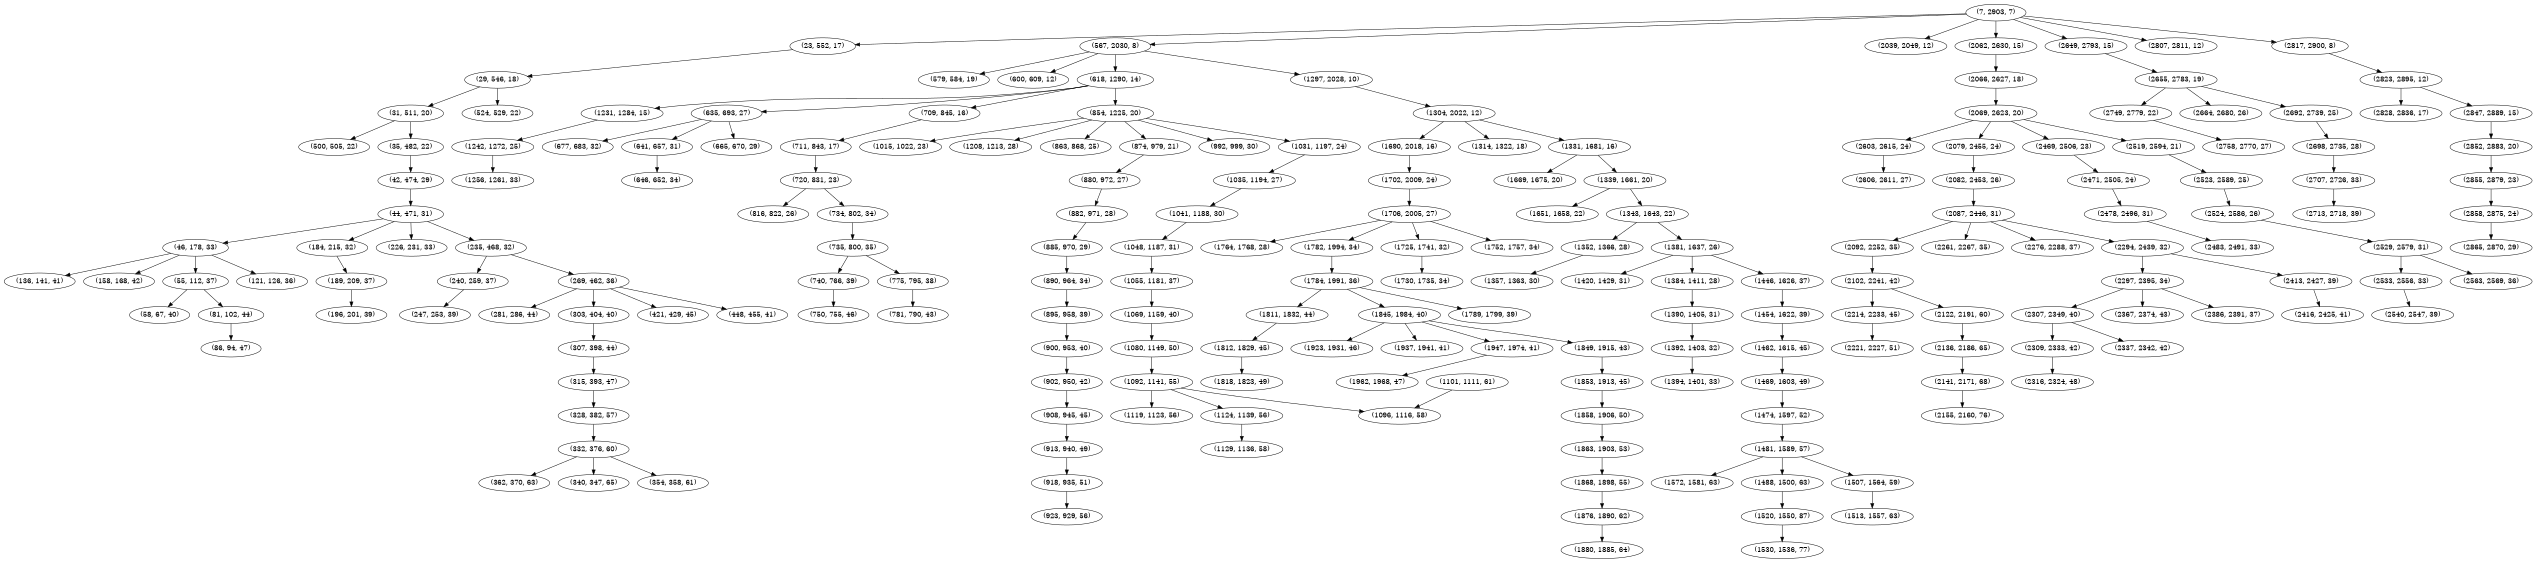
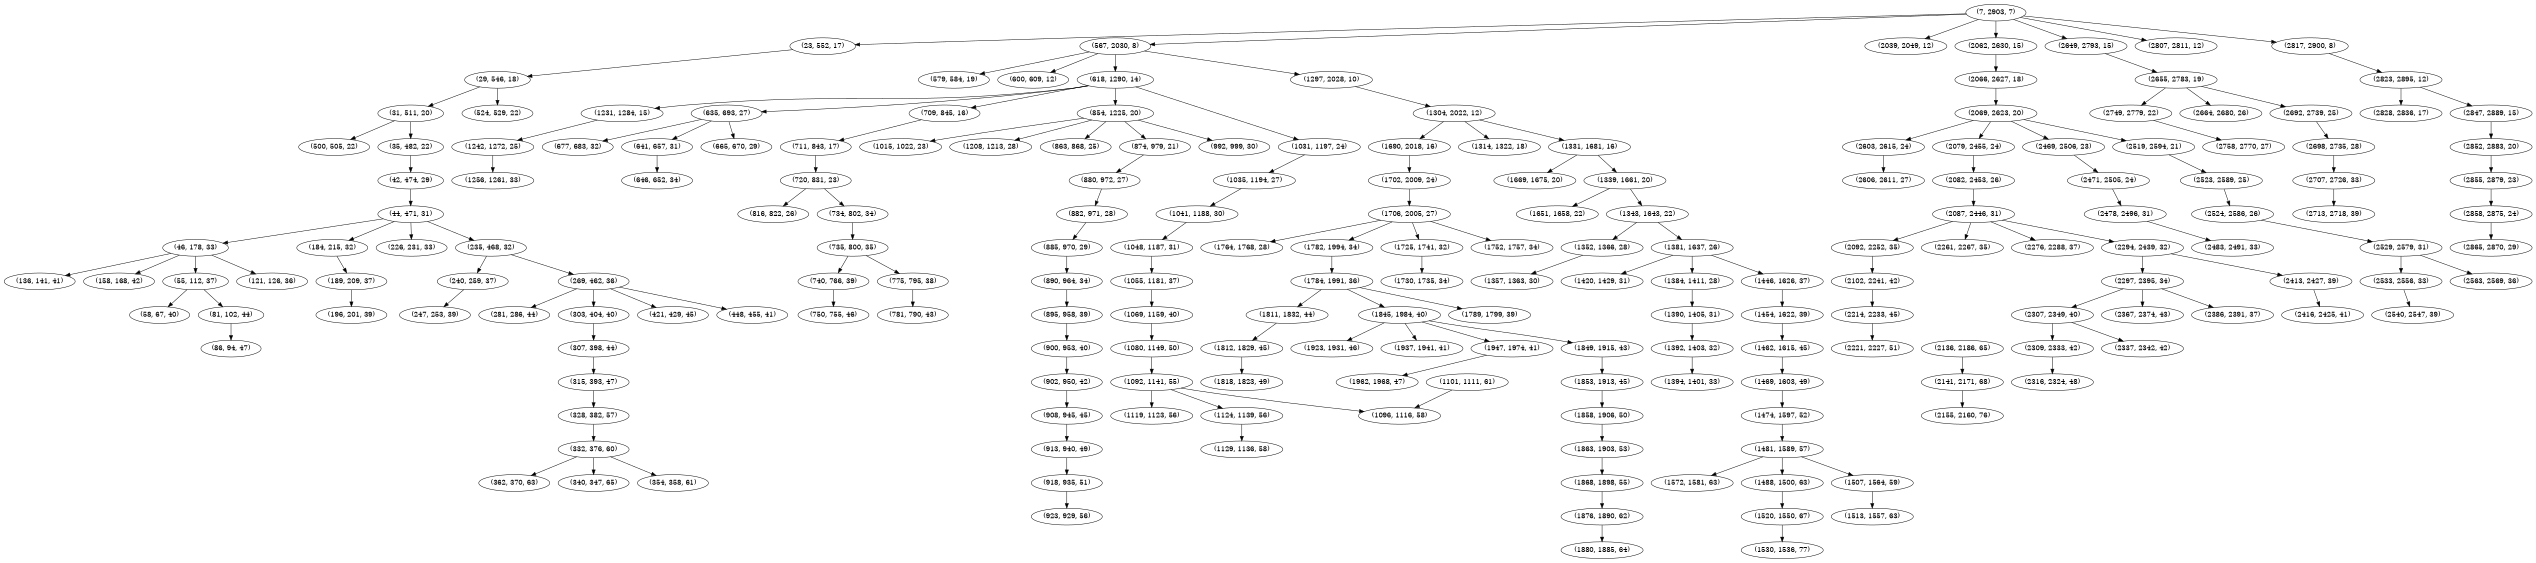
(1215, 129) -> (1215, 113)
(1962, 315) -> none
(1782, 517) -> (1782, 517)
